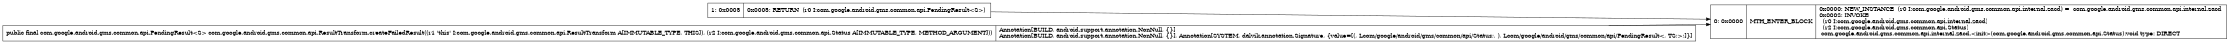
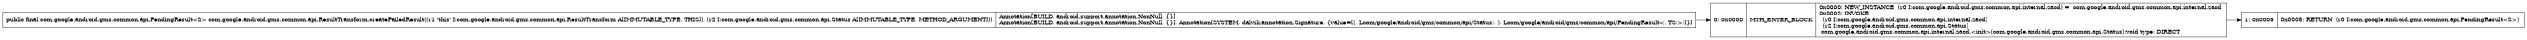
(1349, 16) -> (2232, 20)
